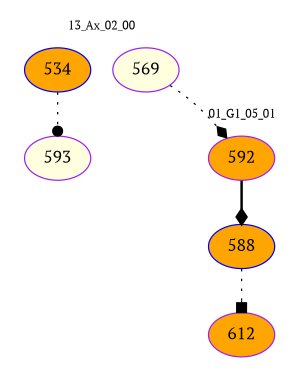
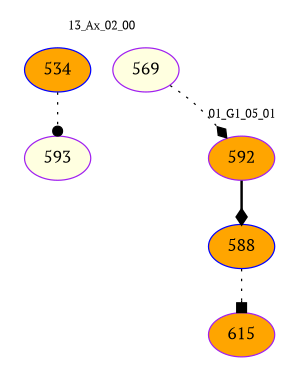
(242, 335) -> (242, 335)
